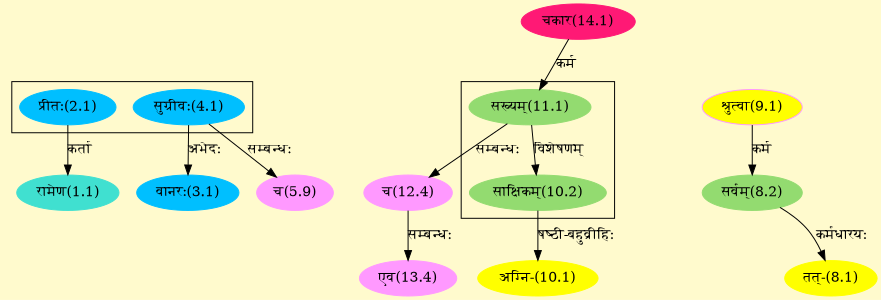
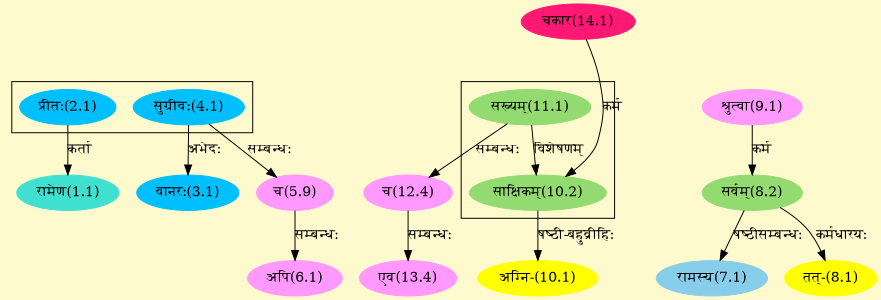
(557, 60) -> (603, 108)
(752, 107) -> (752, 107)
none -> (295, 278)
none -> (712, 278)
